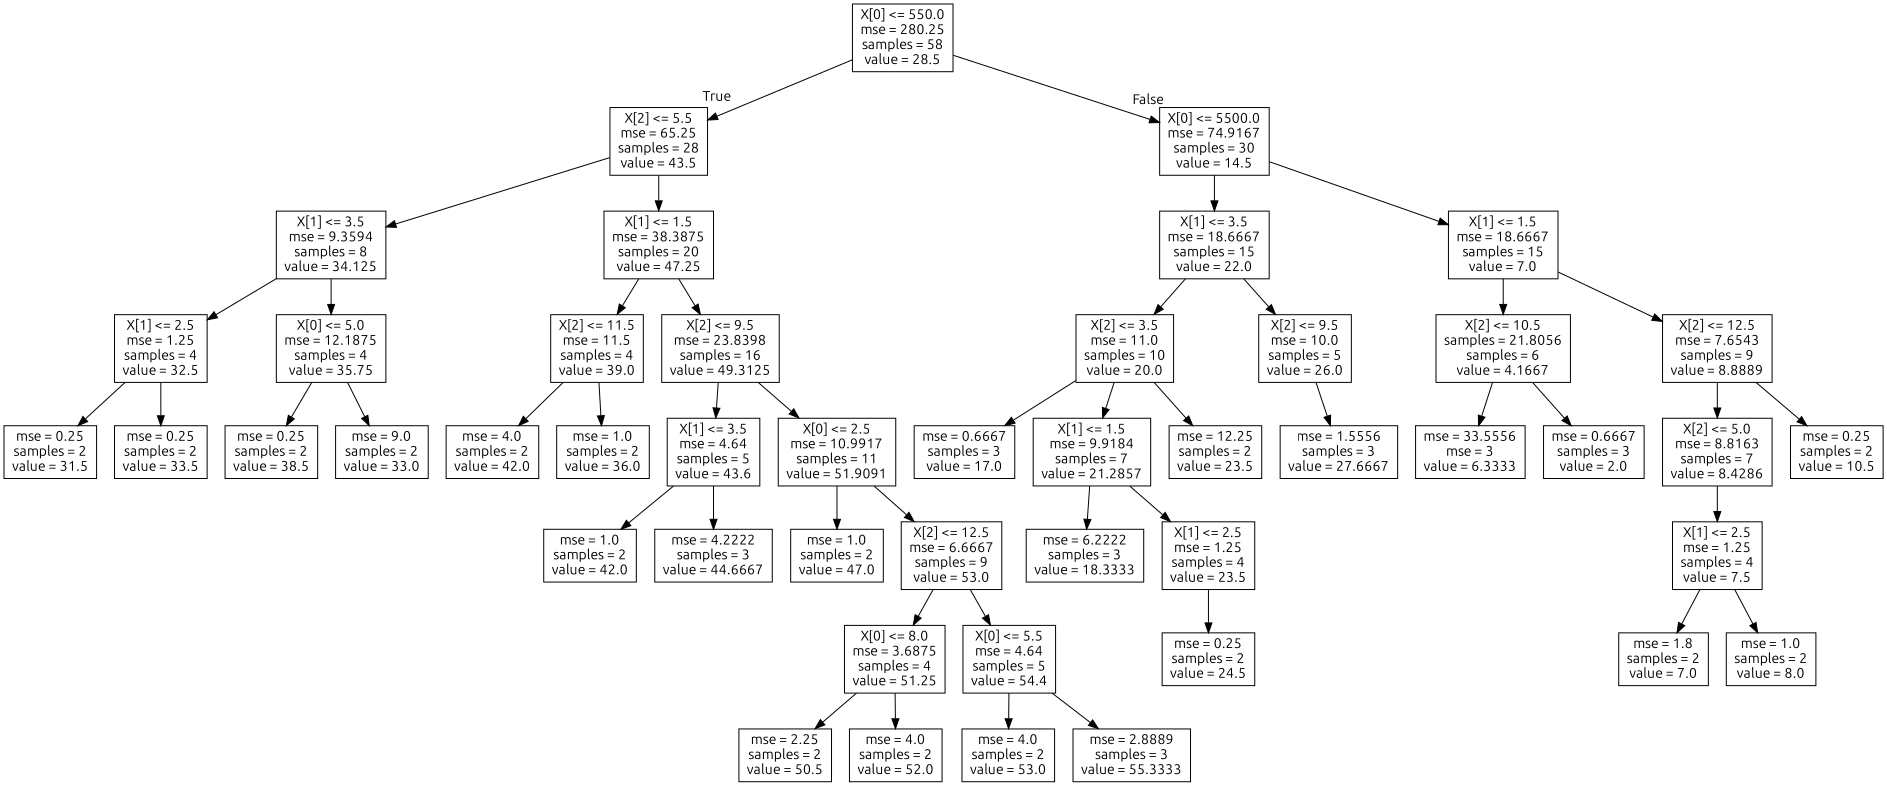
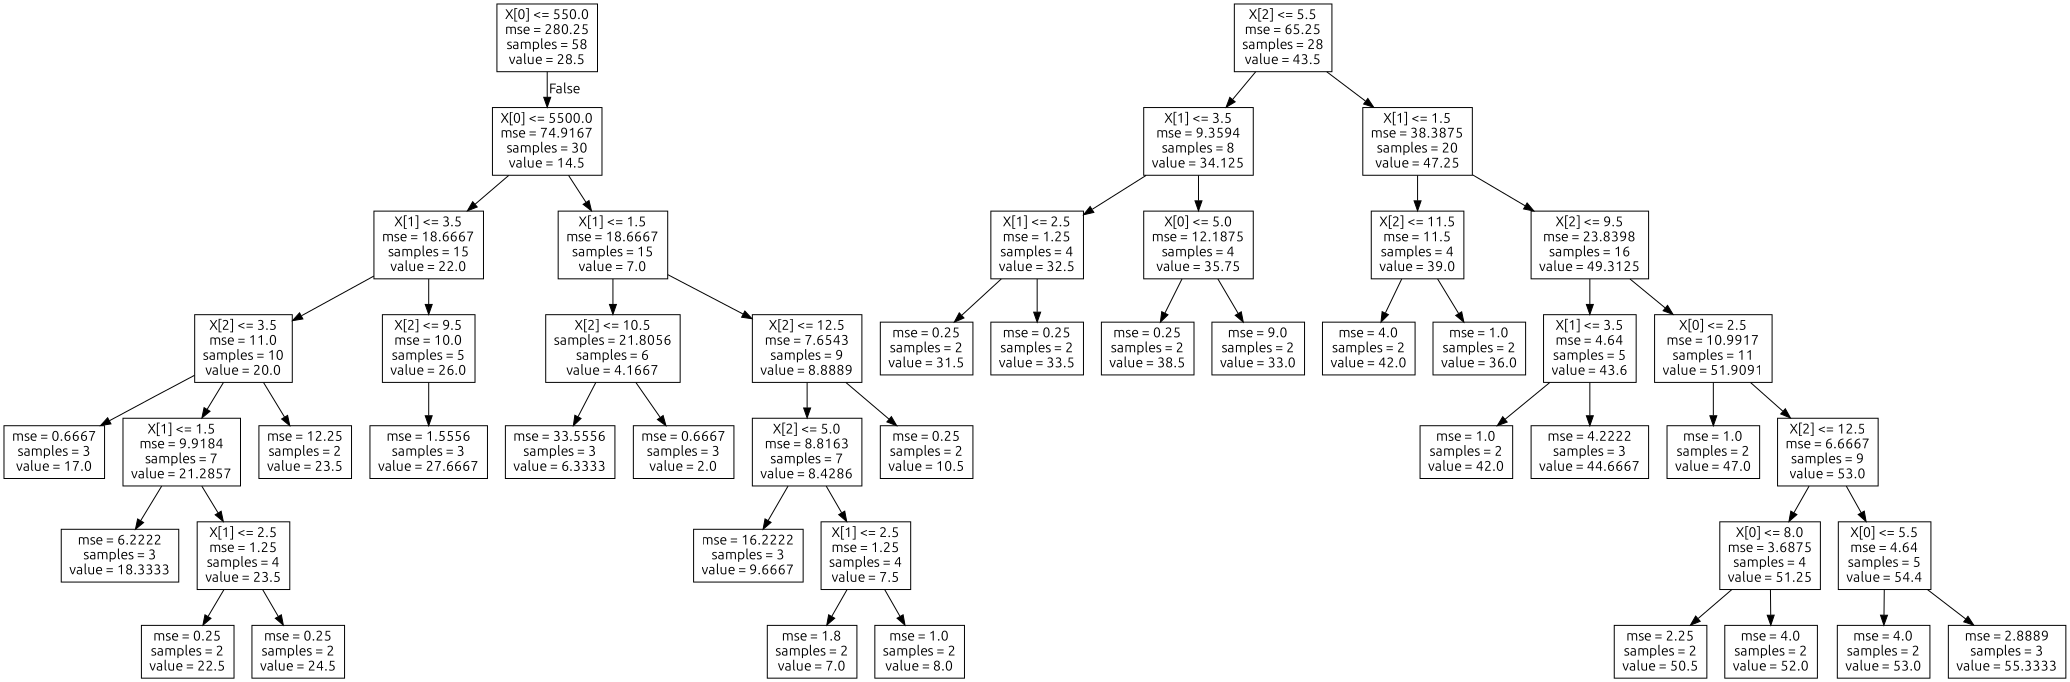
(785, 88) -> none
(1470, 452) -> (560, 452)
none -> (748, 556)
none -> (188, 652)
